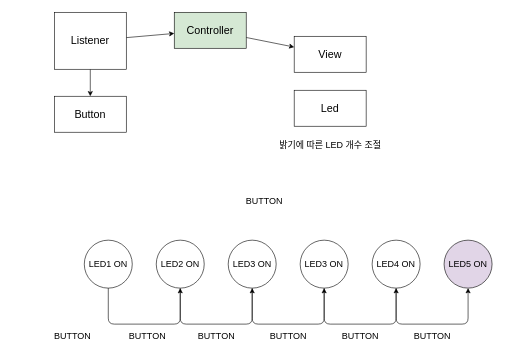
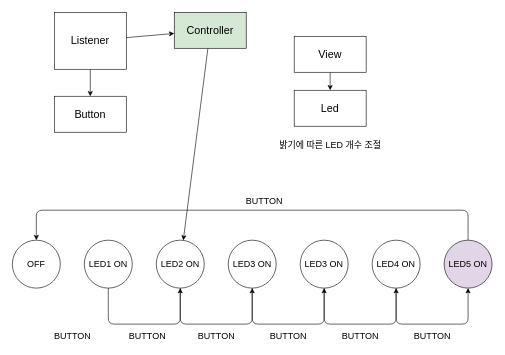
(270, 42) -> (196, 142)
none -> (330, 84)
none -> (38, 212)
none -> (36, 264)
